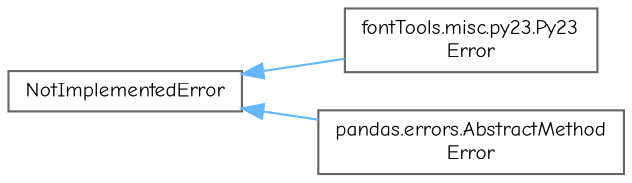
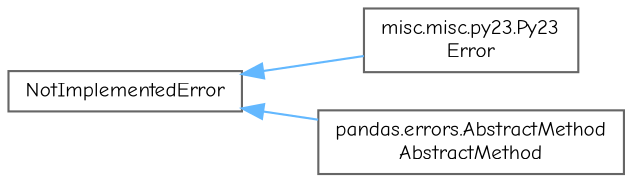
(471, 40) -> (471, 40)
(471, 142) -> (471, 142)
